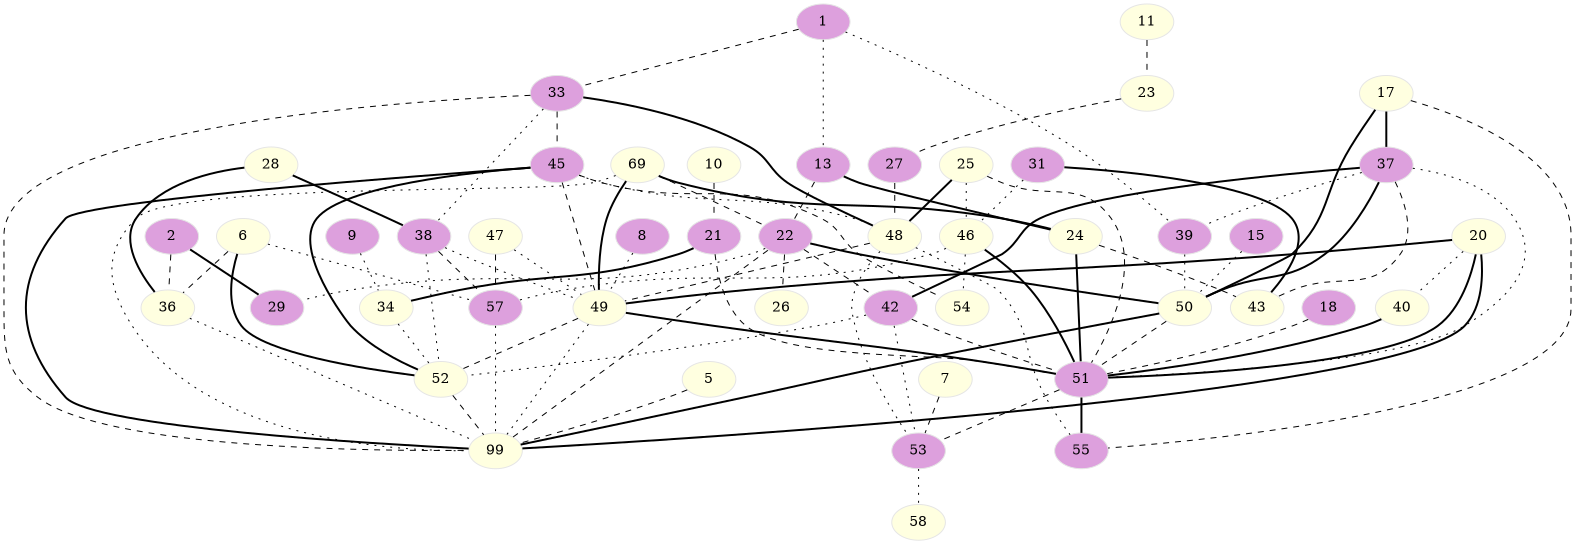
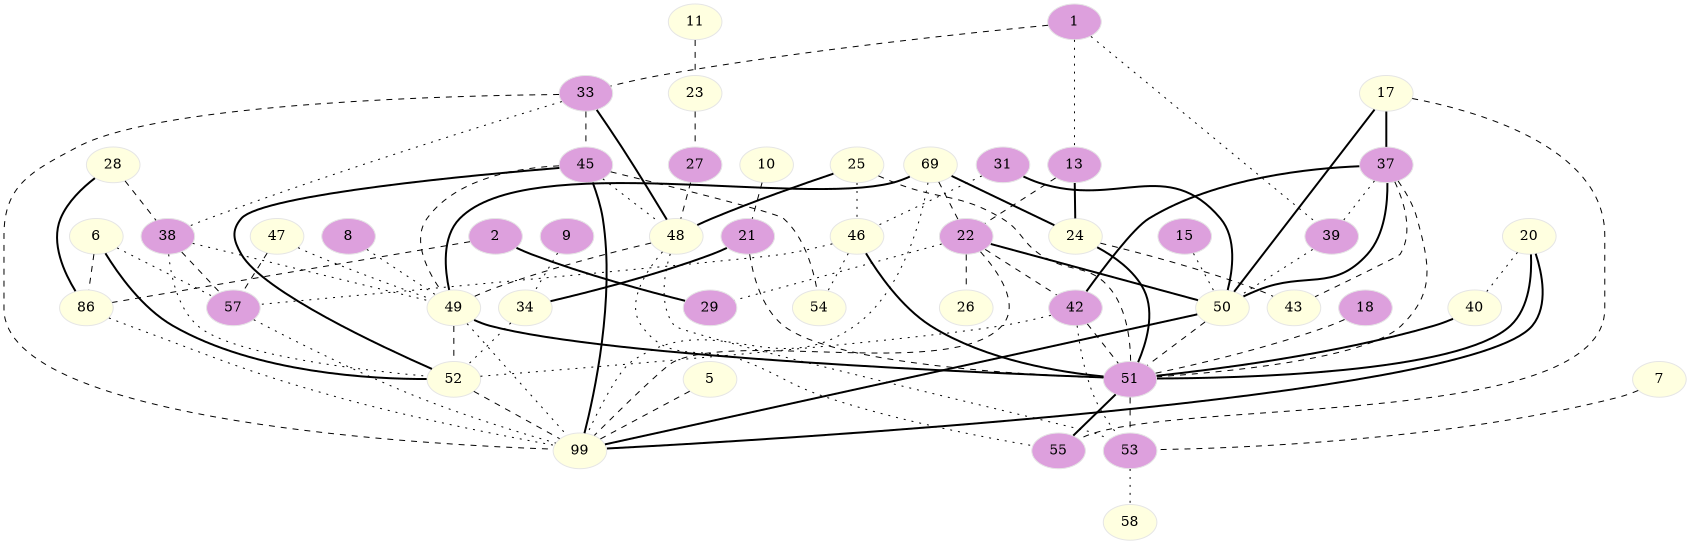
(1223, 188) -> (1163, 187)
(356, 204) -> (141, 201)
(1039, 270) -> none
(168, 308) -> (86, 308)
(1482, 314) -> (1396, 329)
